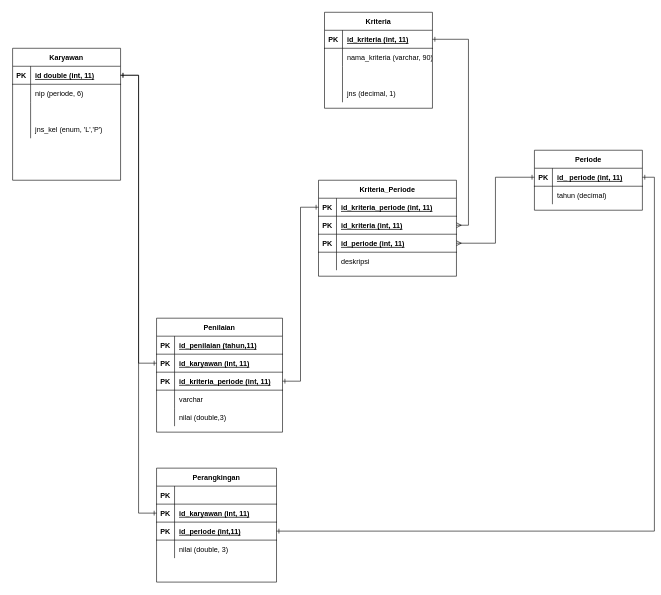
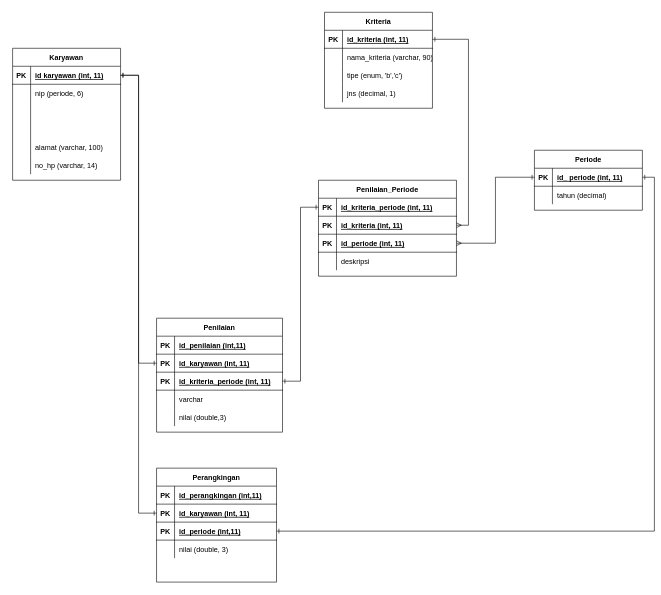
none -> (387, 75)
(67, 76) -> (72, 76)
(75, 129) -> none
none -> (75, 147)
none -> (75, 165)
(387, 190) -> (387, 190)
(220, 346) -> (215, 346)
none -> (225, 495)
